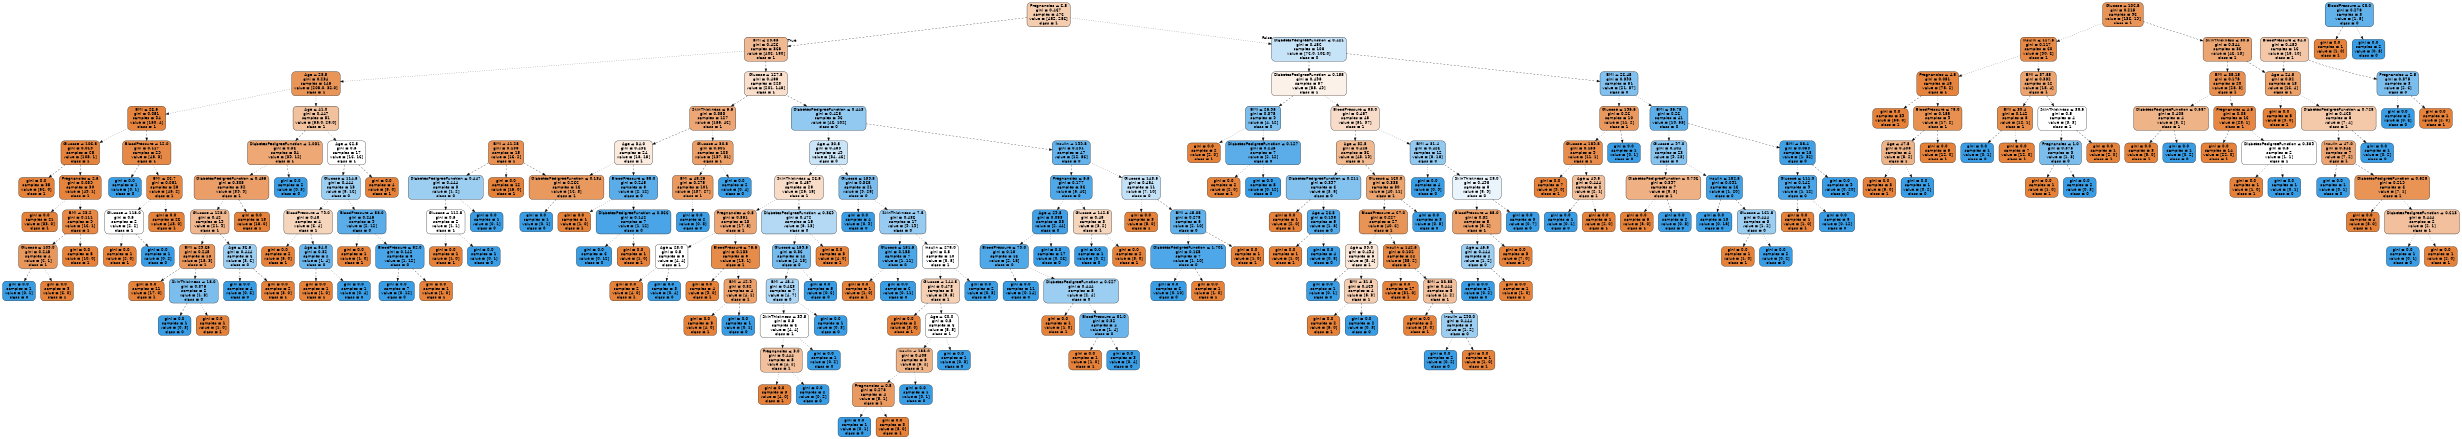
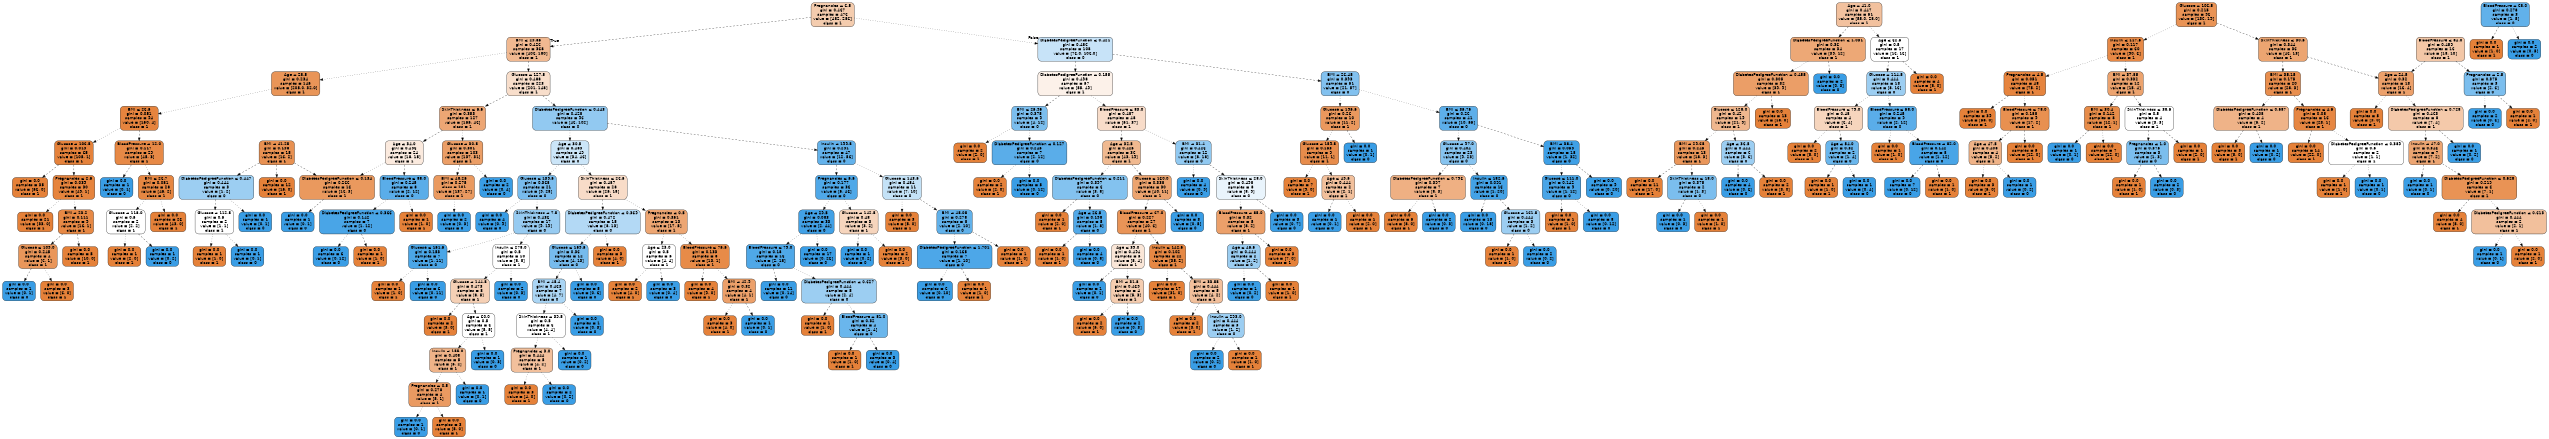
(316, 100) -> none
(693, 187) -> (454, 187)
